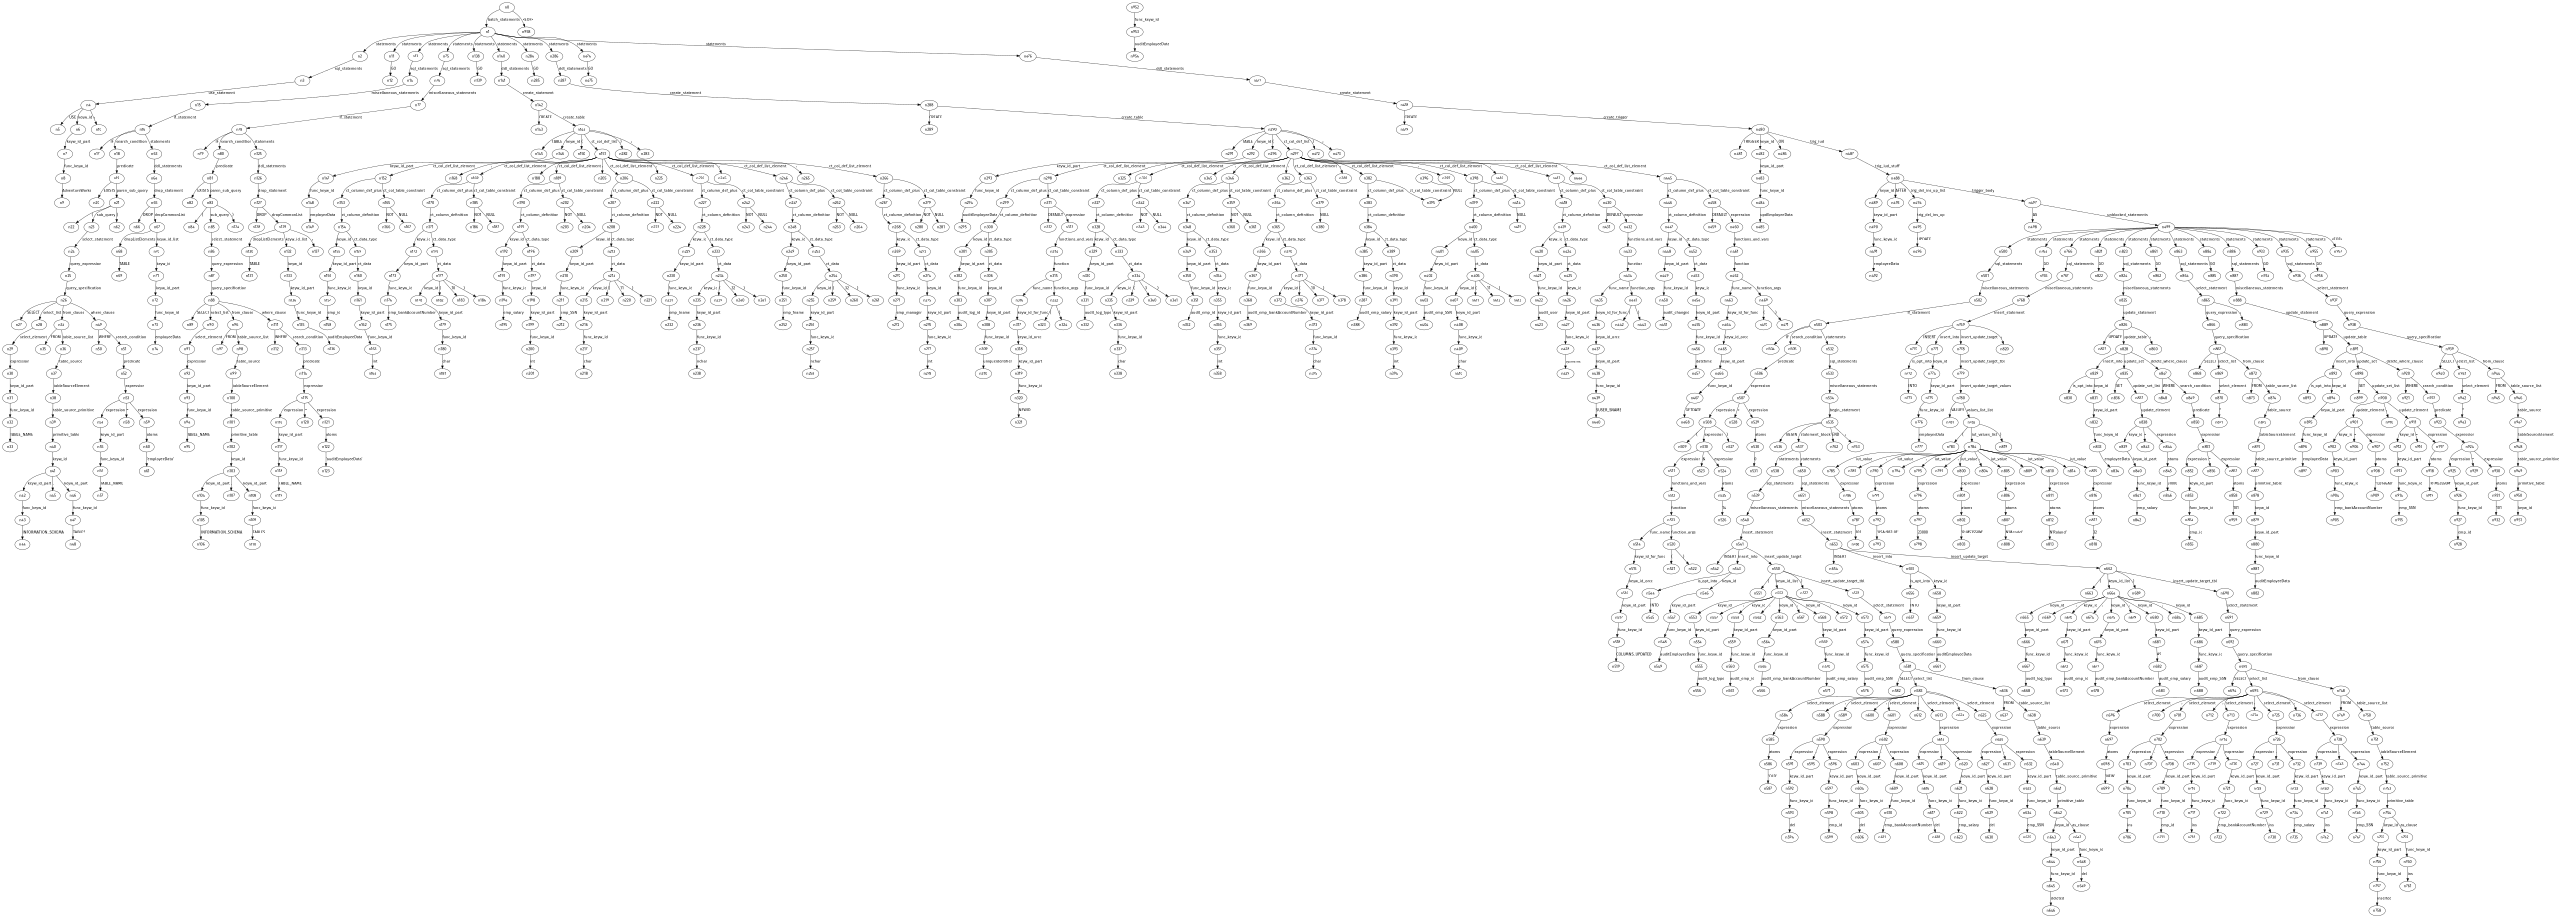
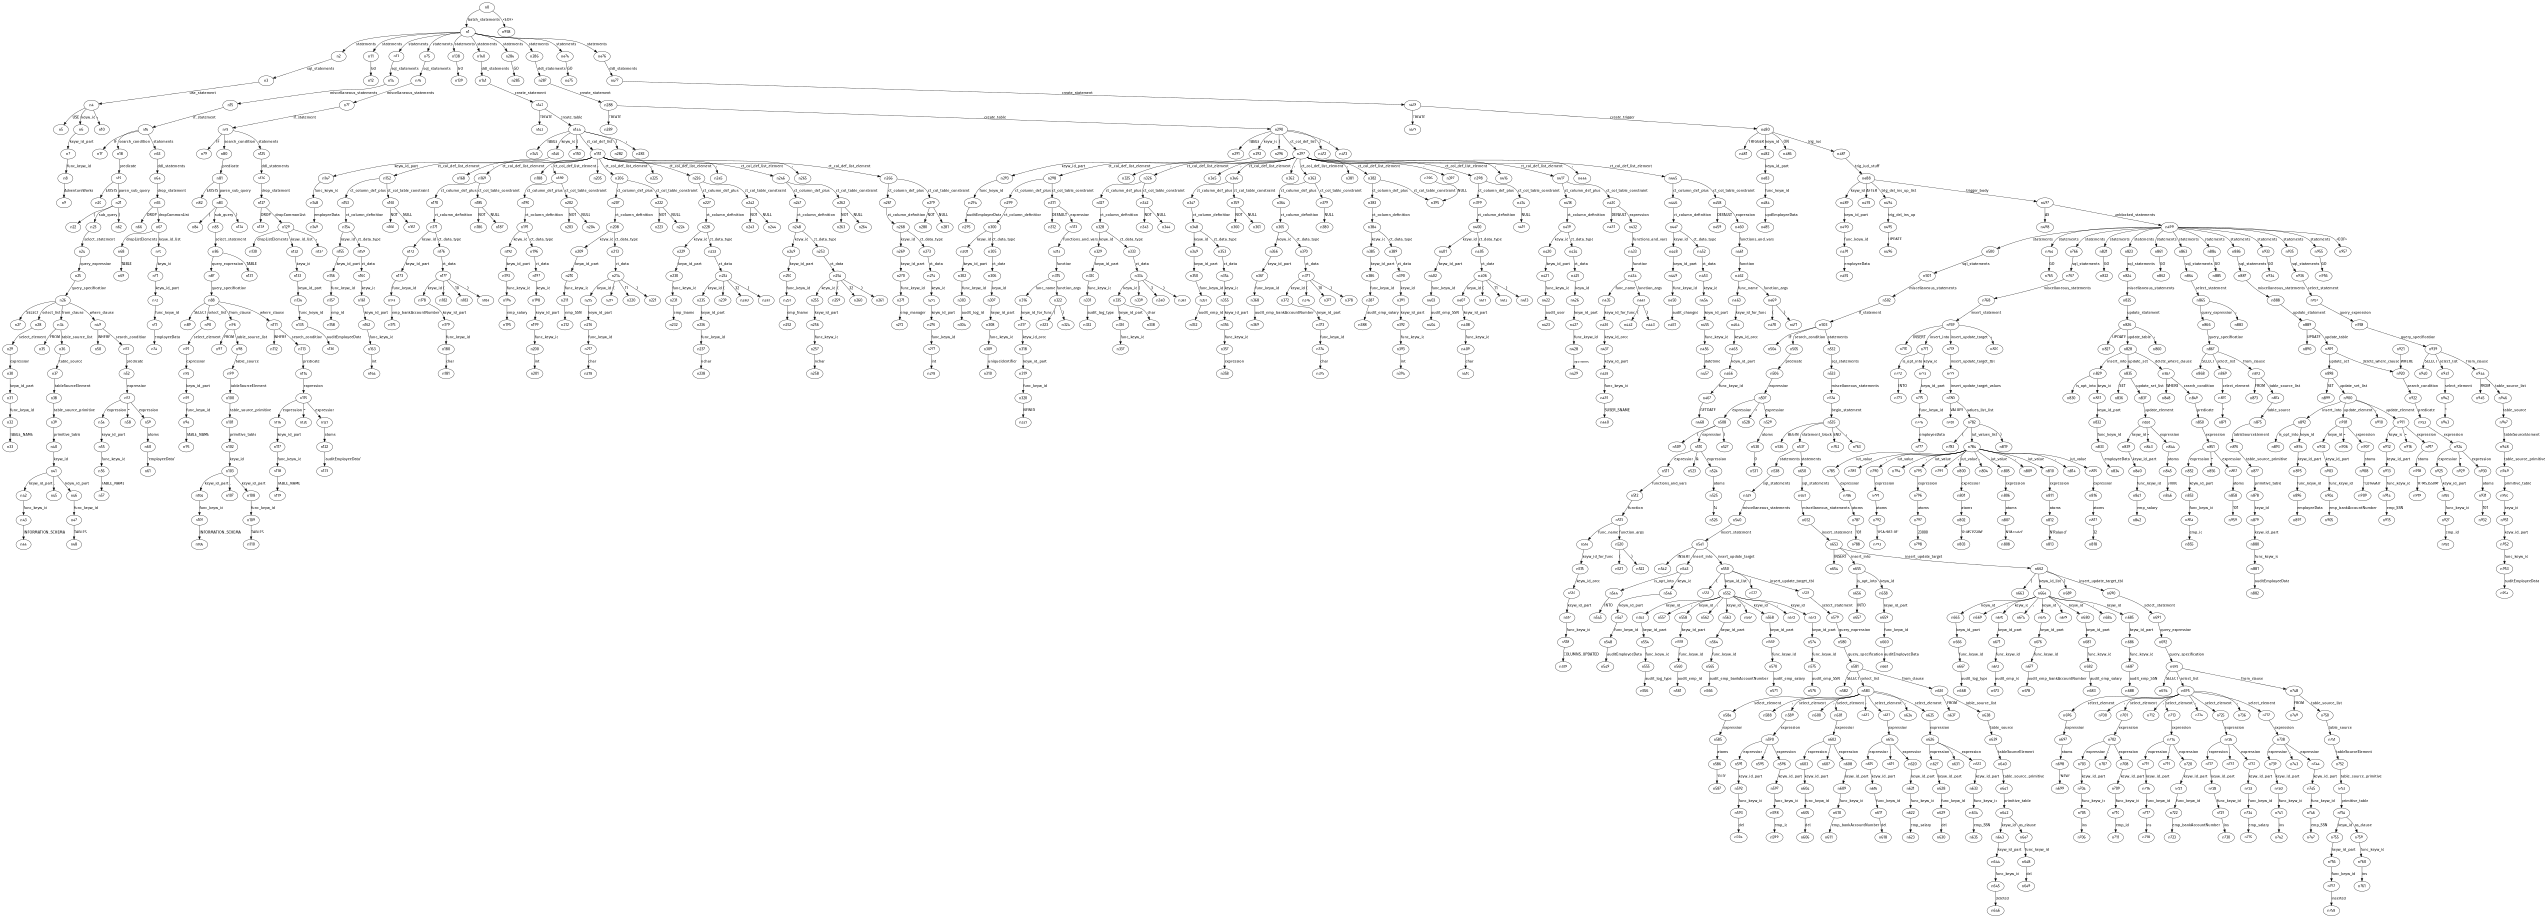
(249, 262) -> (237, 258)
(2338, 357) -> (2324, 407)
(1118, 360) -> (1138, 307)
(1220, 361) -> (1234, 361)
(2406, 385) -> (2401, 360)
none -> (2505, 531)
(2159, 654) -> (2100, 654)
